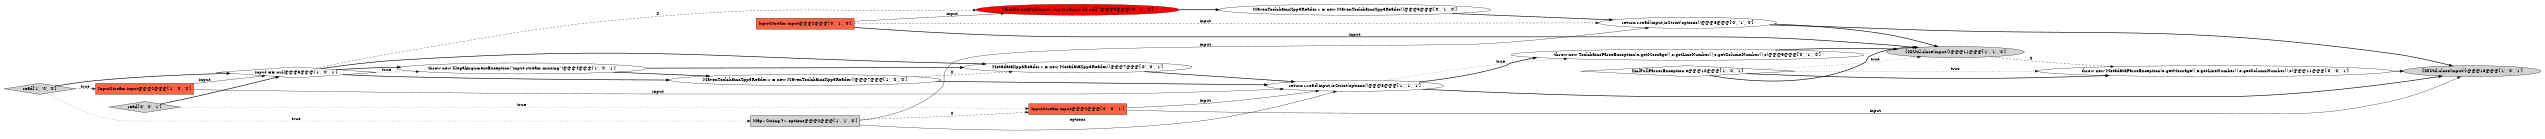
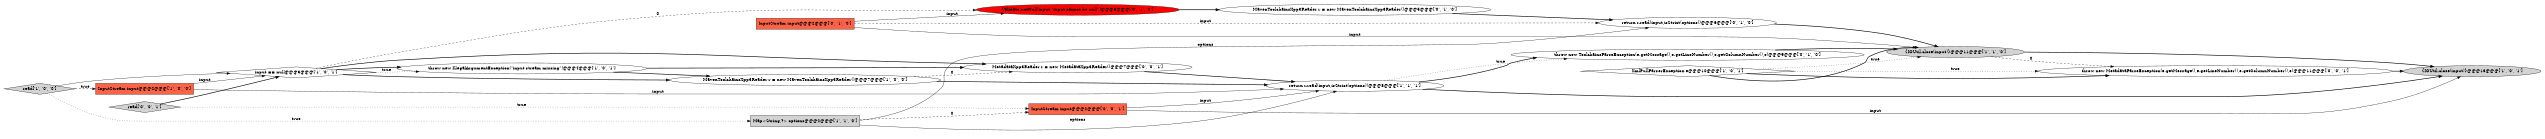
(2111, 33) -> (2228, 56)
(1384, 37) -> (1384, 37)
(1206, 45) -> (1206, 45)
(142, 77) -> (142, 77)
